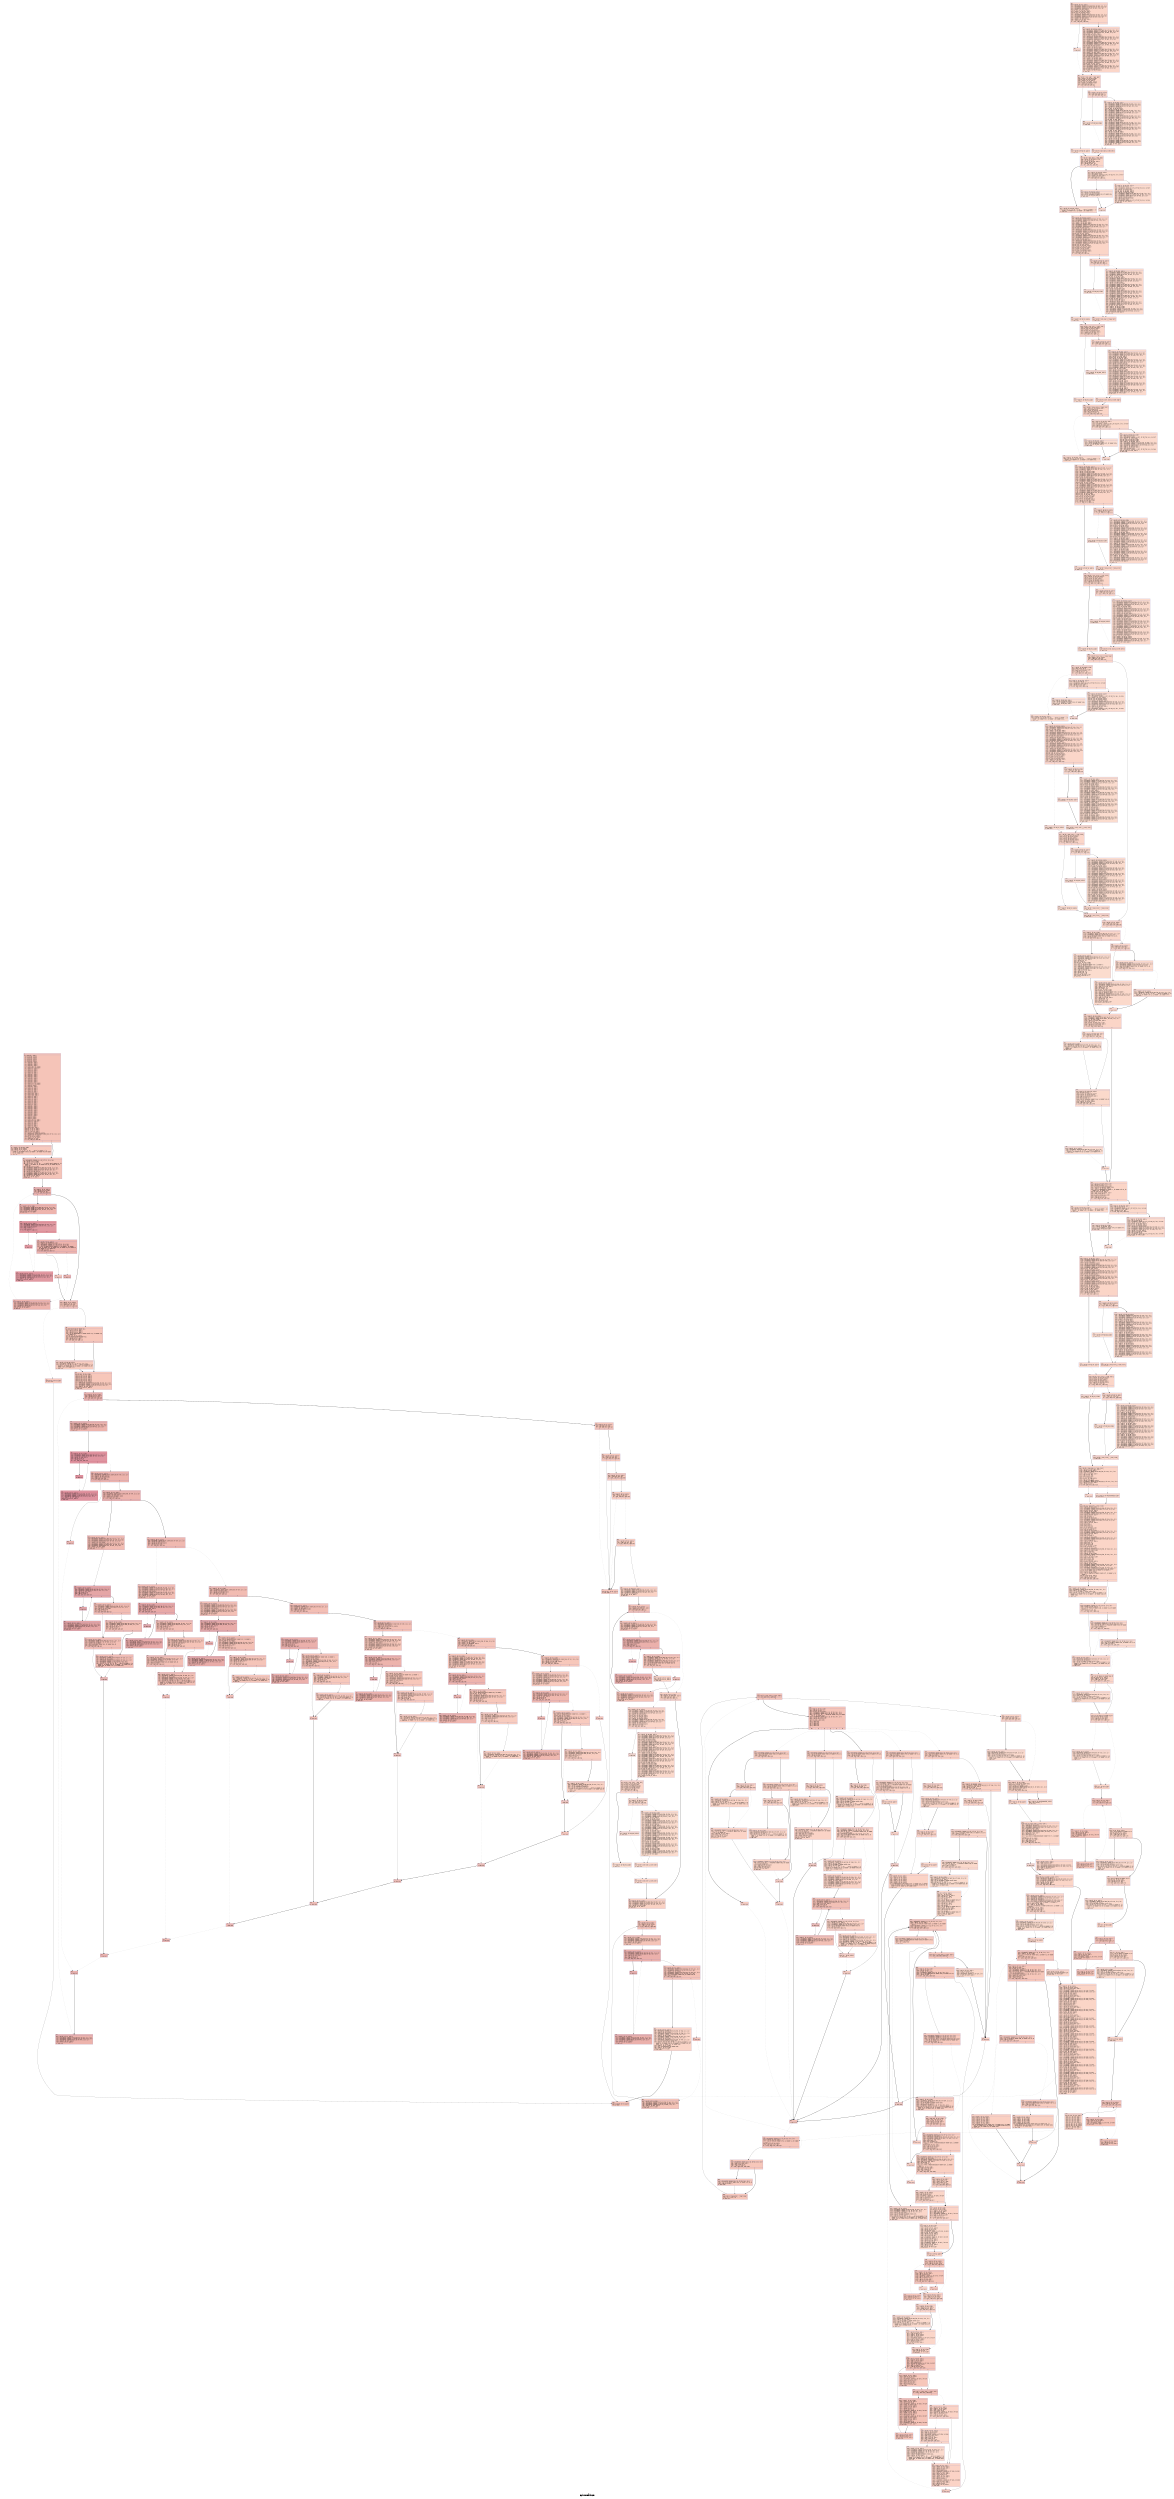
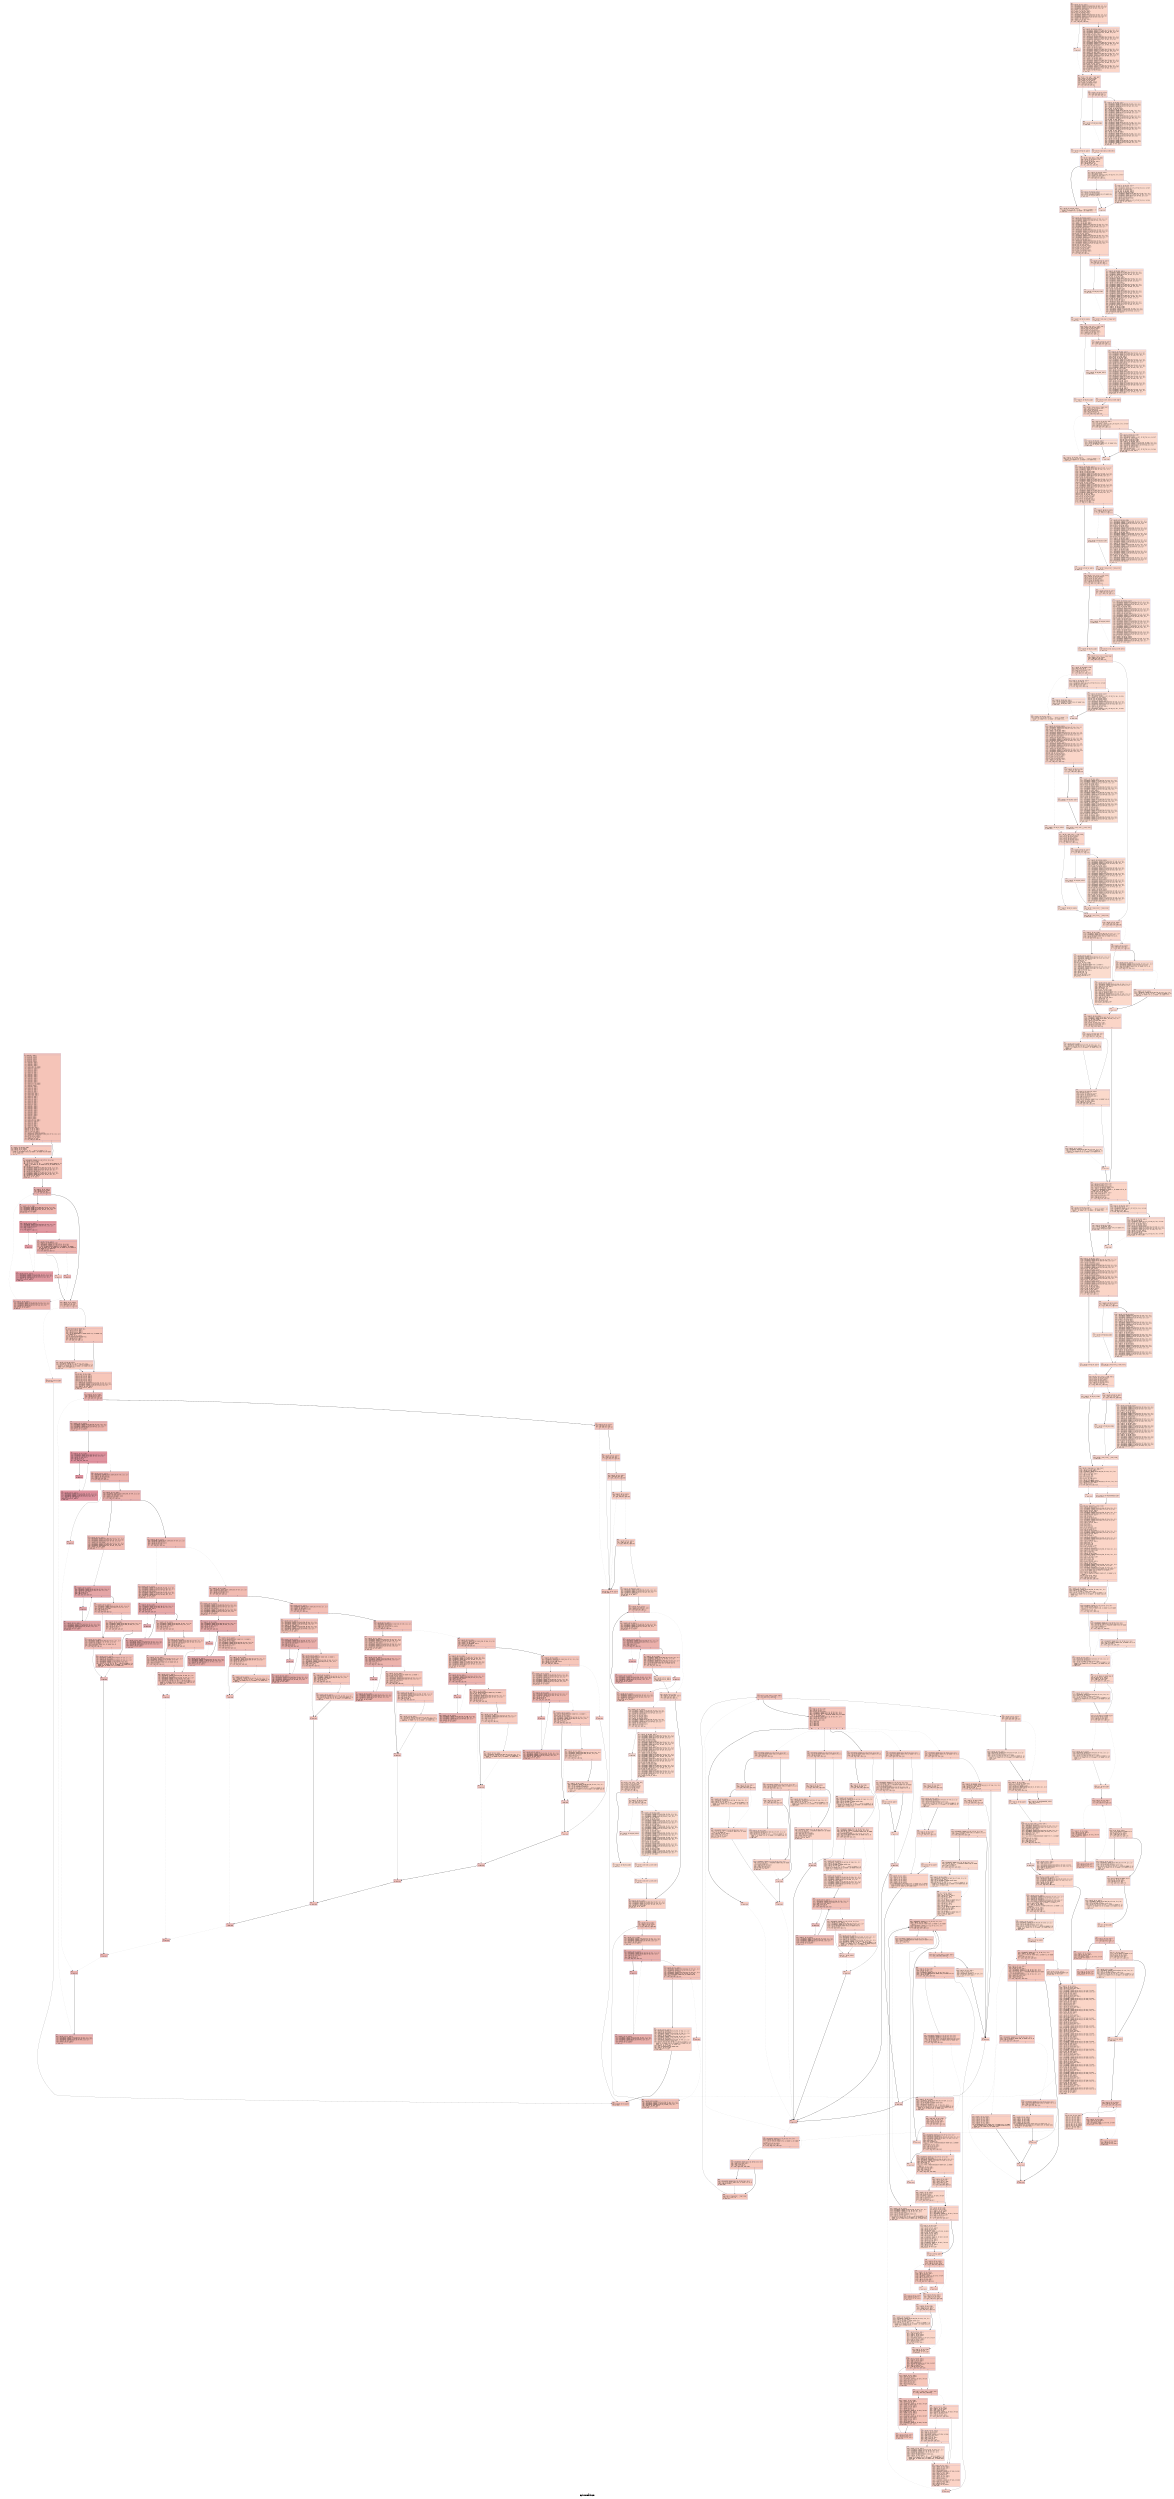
none -> (299, 1626)
